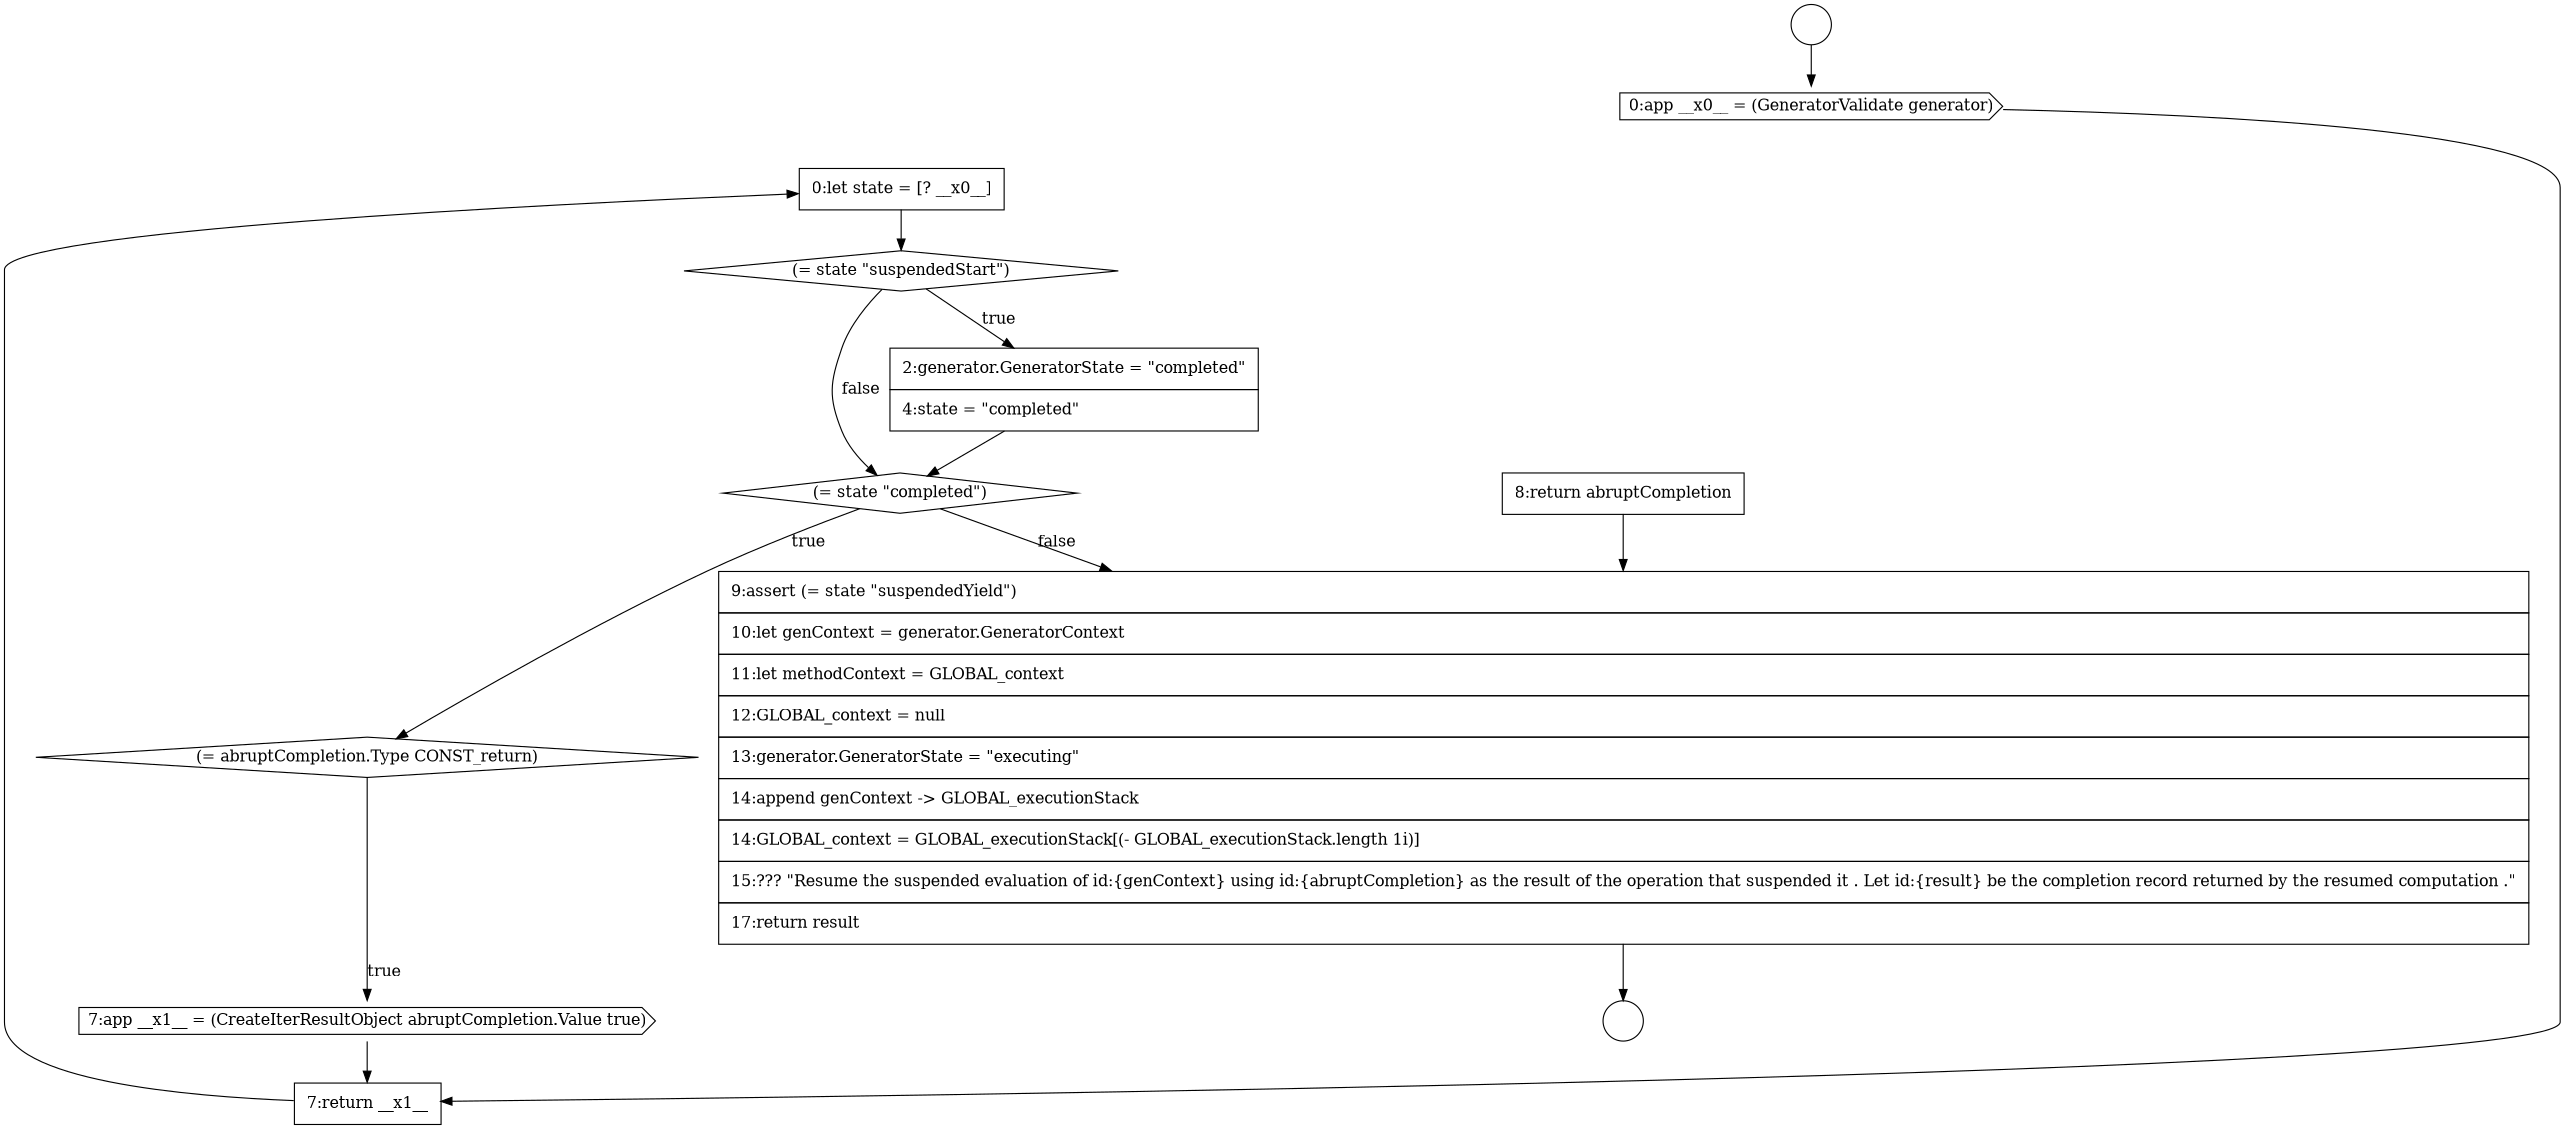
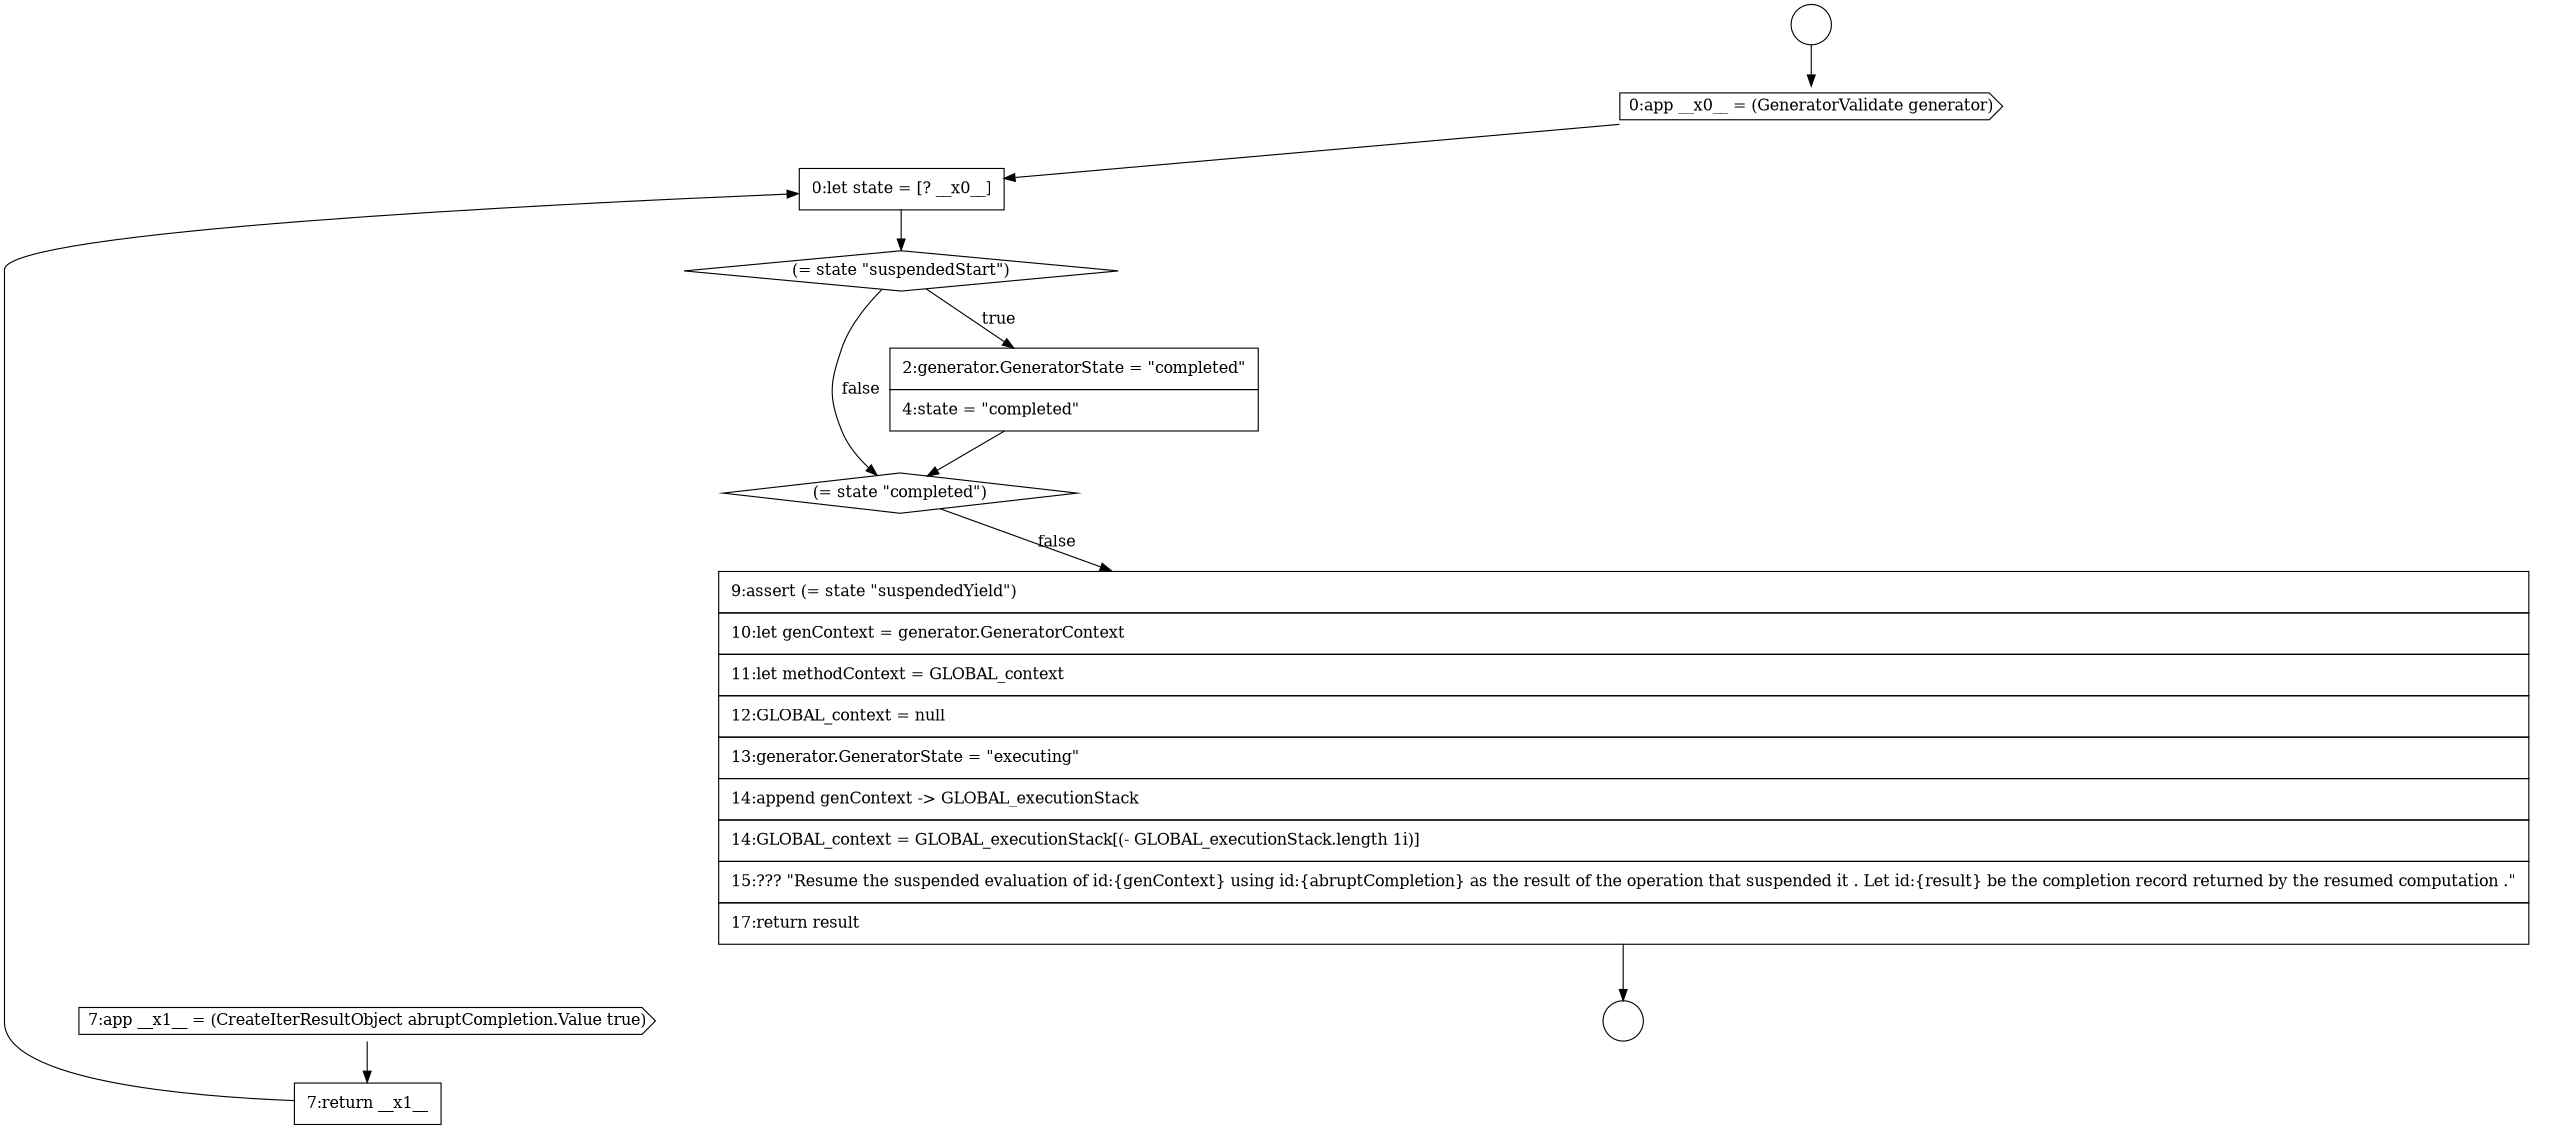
(1623, 493) -> none
(367, 757) -> none
(2211, 1060) -> (1317, 151)
